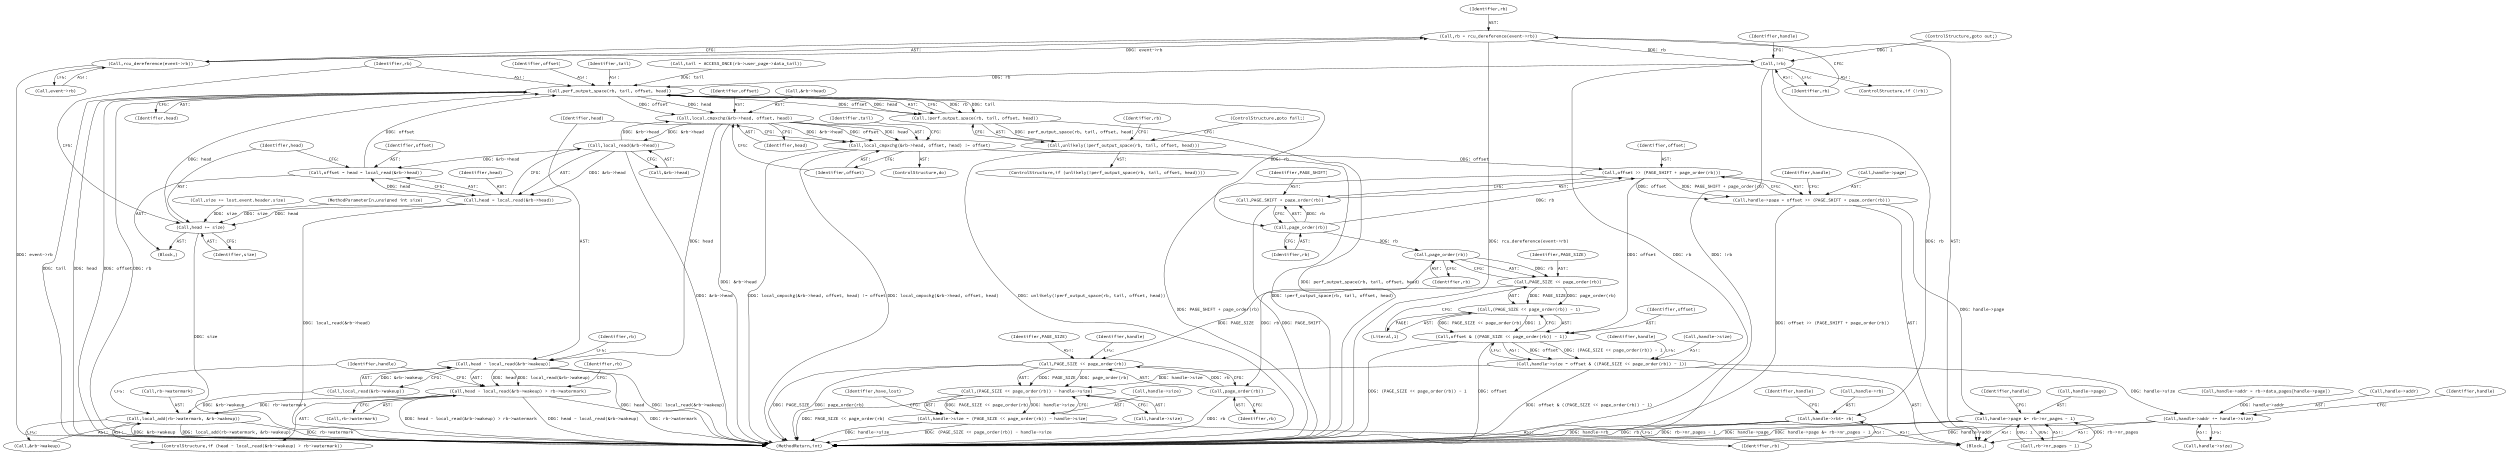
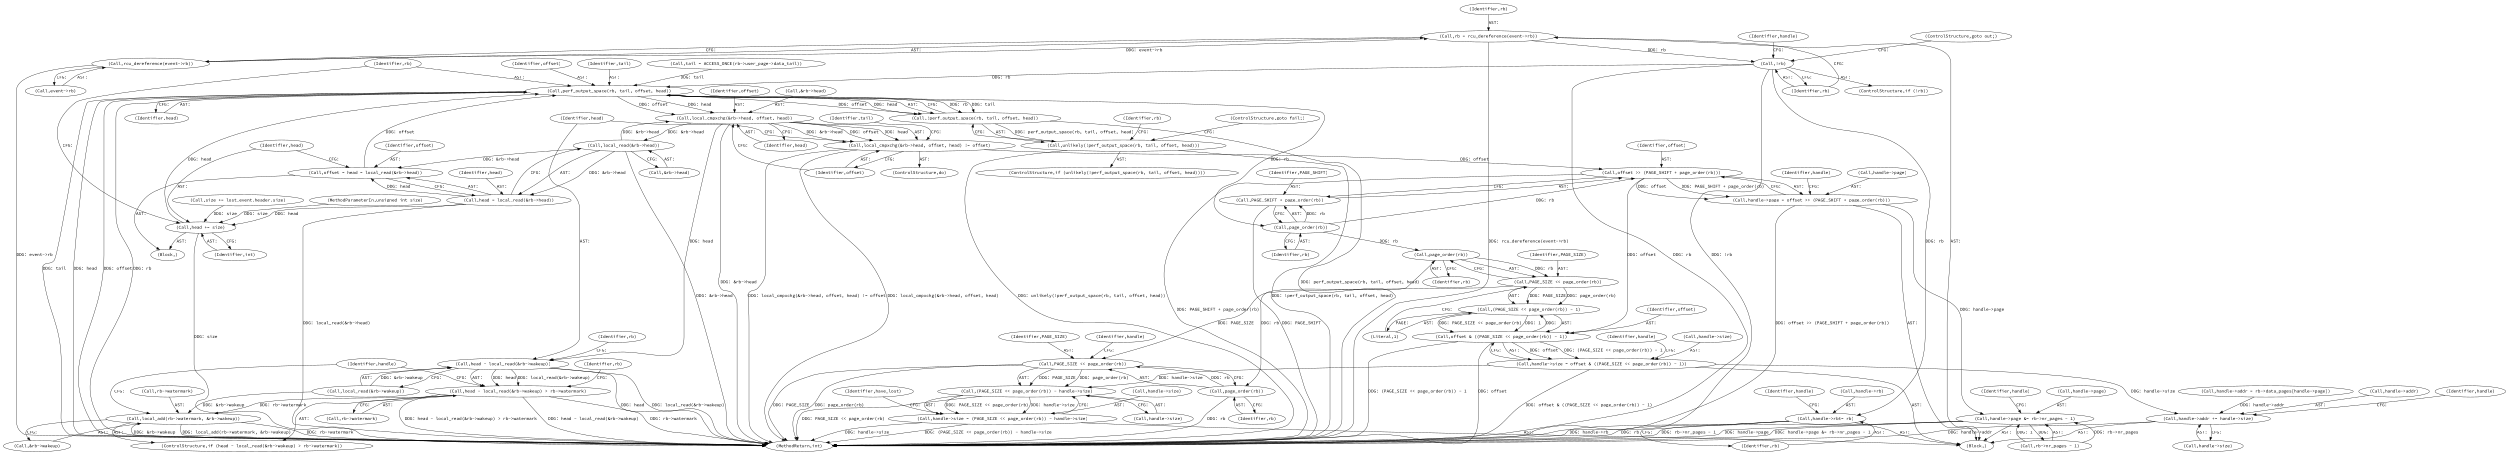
(1885, 50) -> (1885, 50)
(235, 255) -> (235, 255)
(1553, 323) -> (1553, 323)
